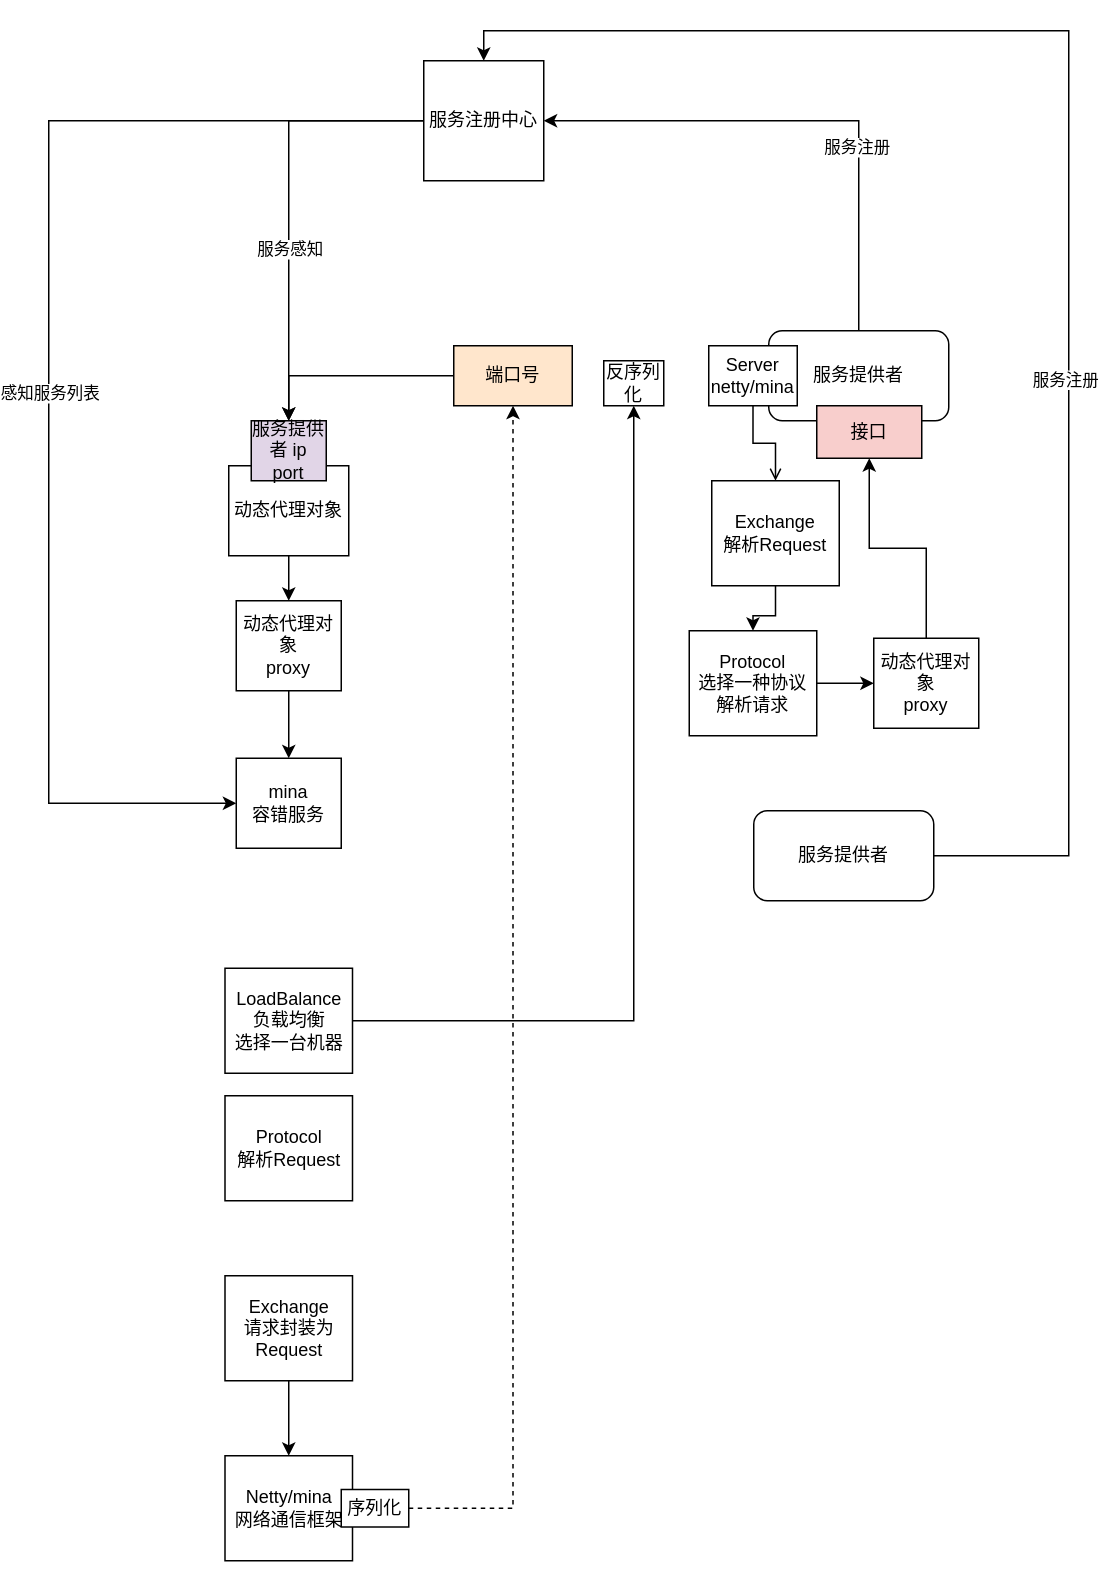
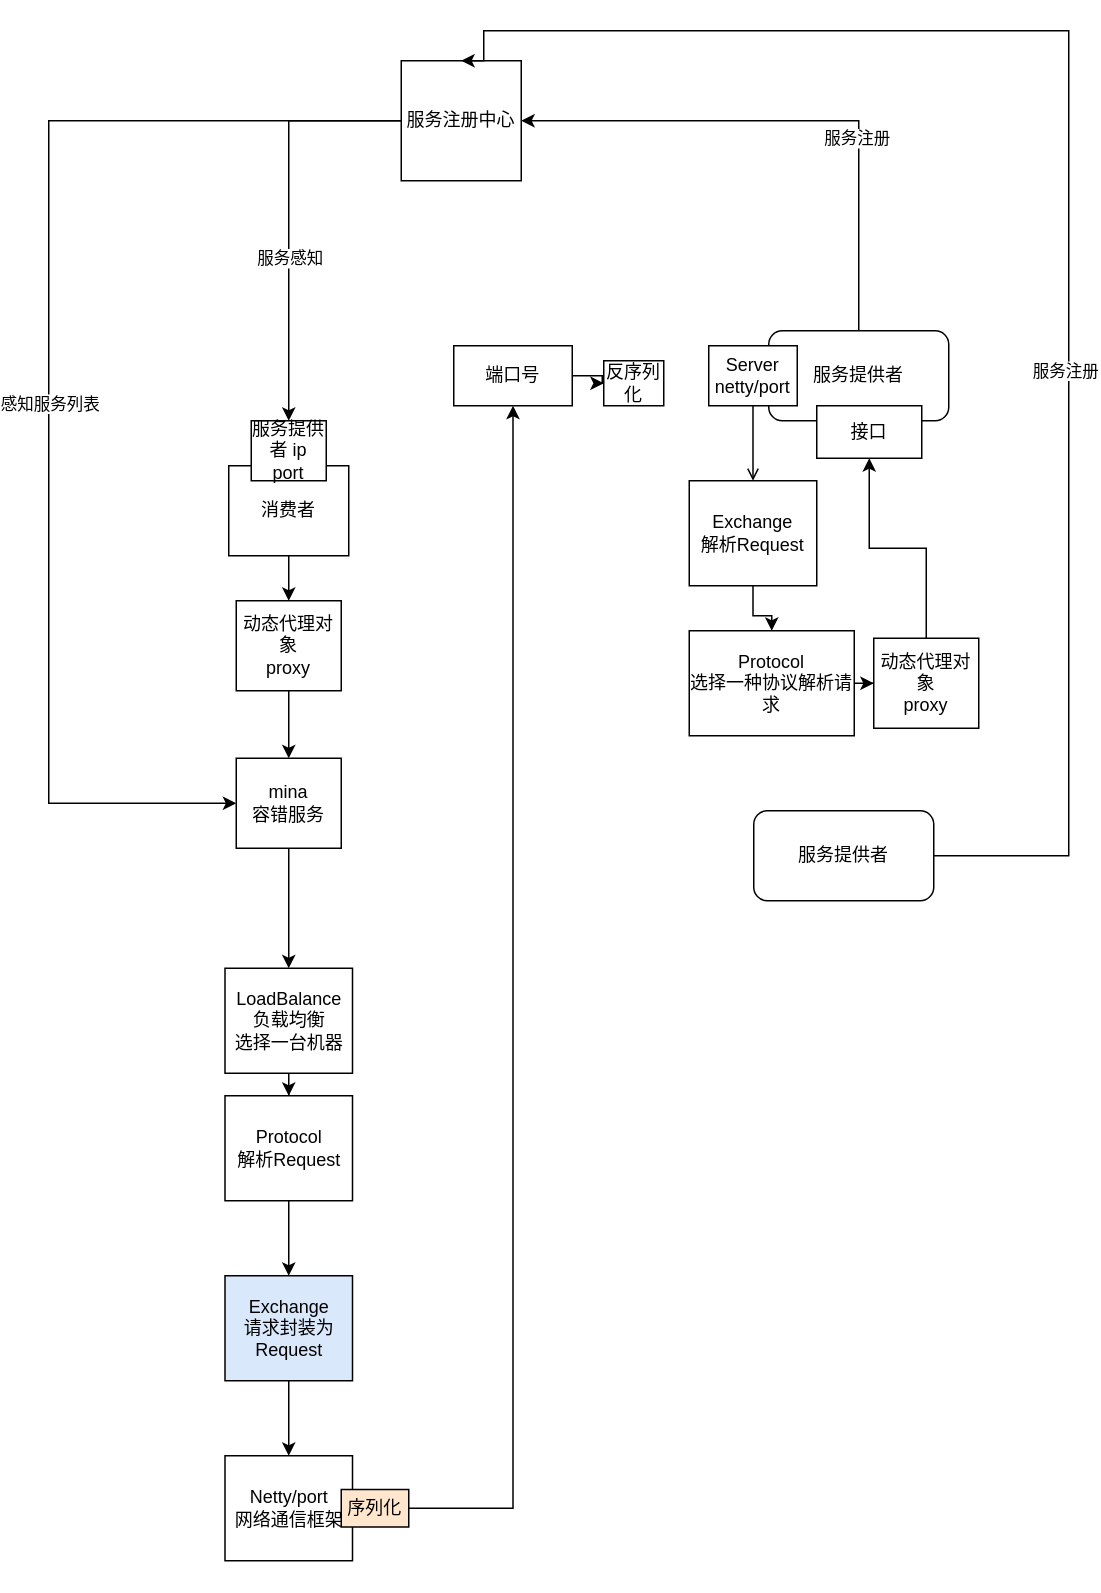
(484, 121) -> (461, 121)
(373, 376) -> (594, 376)
(513, 376) -> (513, 376)
(753, 376) -> (753, 376)
(869, 432) -> (869, 432)
(289, 451) -> (289, 451)
(289, 511) -> (289, 511)
(776, 533) -> (753, 533)
(753, 683) -> (772, 683)
(634, 859) -> (289, 1084)
none -> (289, 903)
(513, 1013) -> (513, 1013)
none -> (289, 1233)
(289, 1328) -> (289, 1328)
(290, 1508) -> (290, 1508)
(375, 1508) -> (375, 1508)
